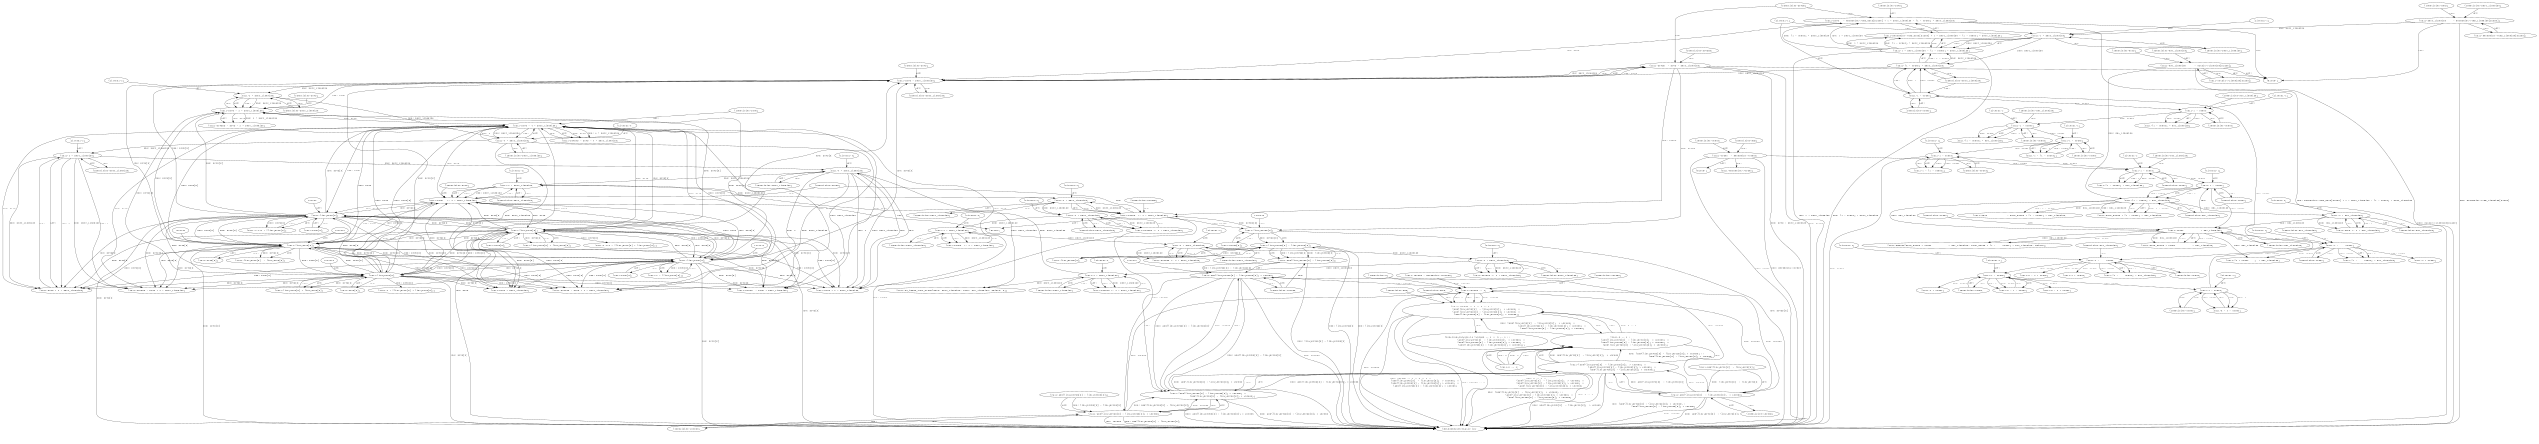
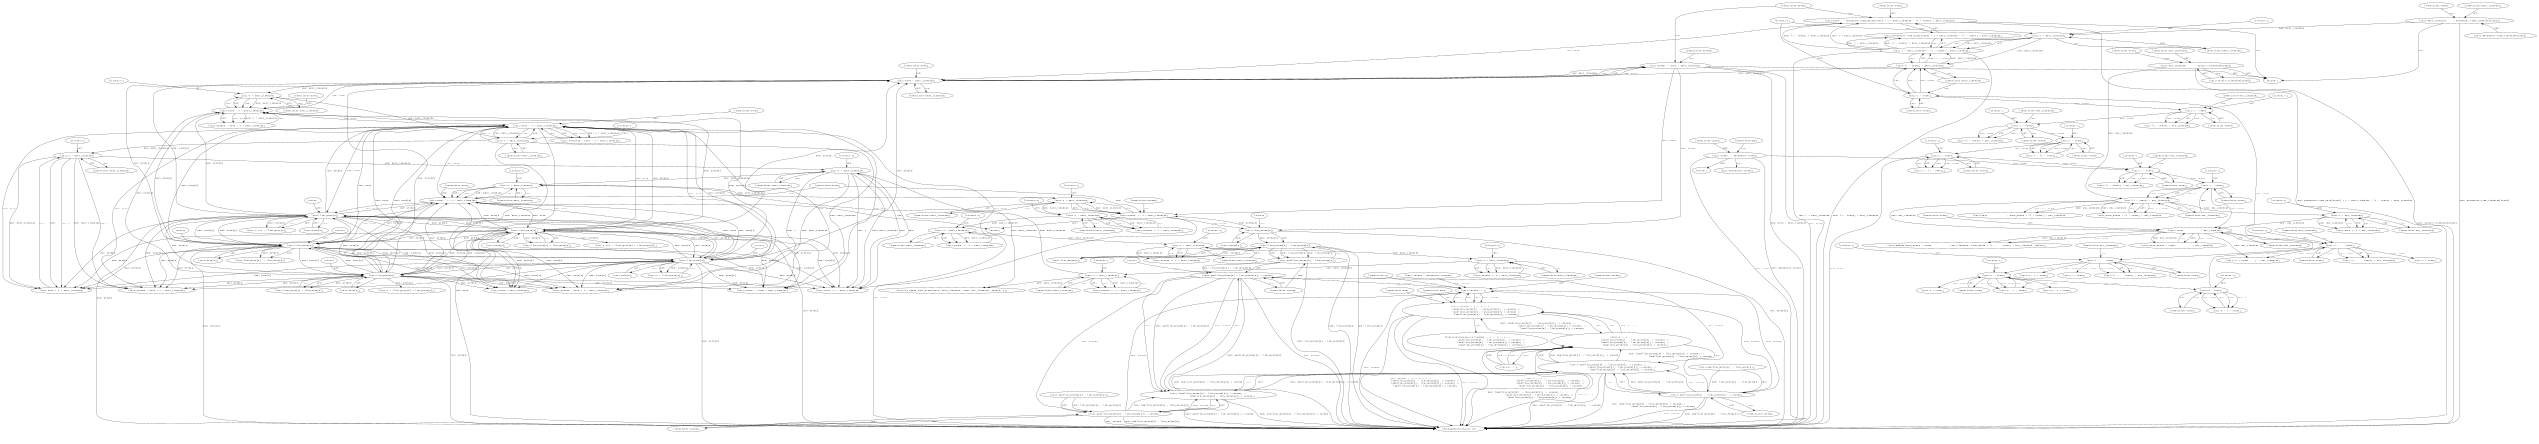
(2479, 28) -> none
none -> (1910, 56)
none -> (278, 118)
(590, 141) -> (590, 141)
(1146, 307) -> (1080, 335)
